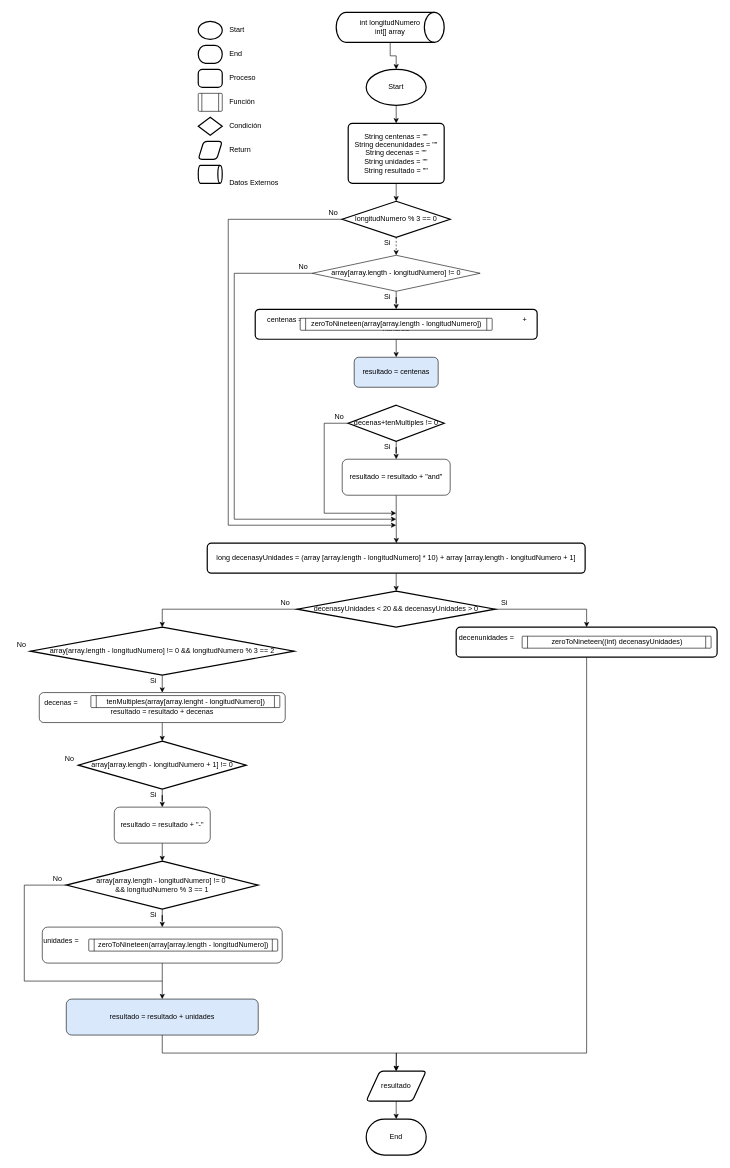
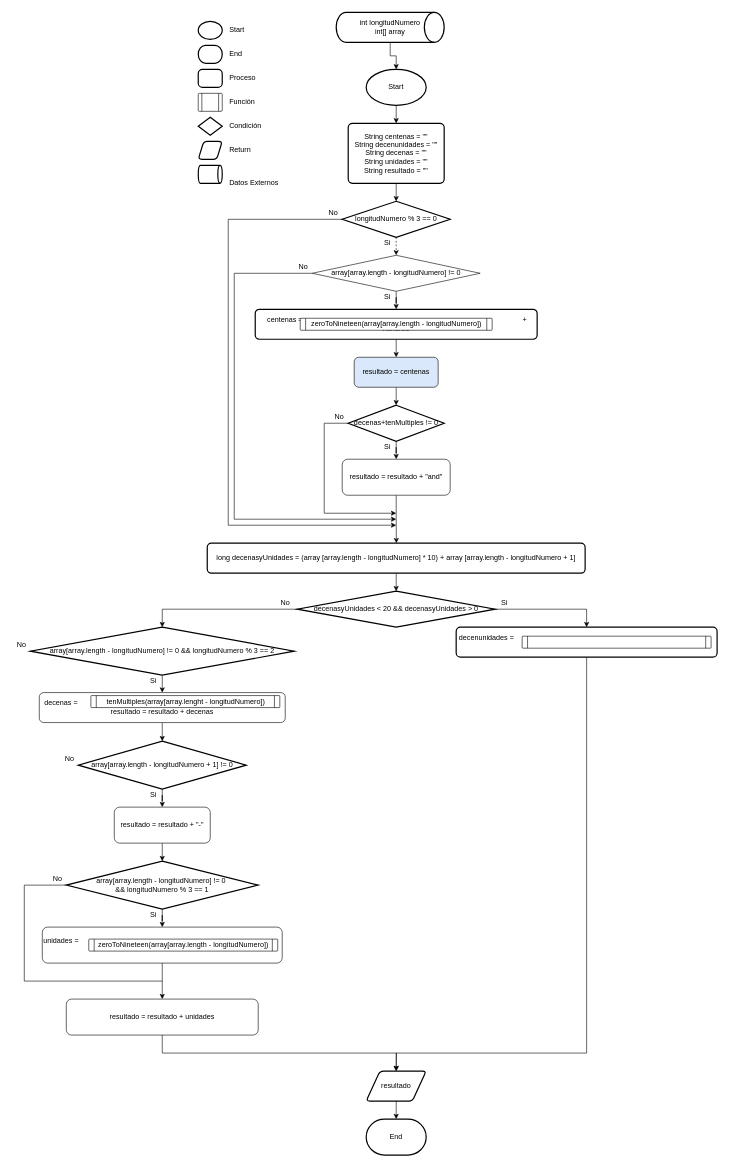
none -> (396, 399)
(617, 642) -> none
(162, 1017) -> (162, 1017)
